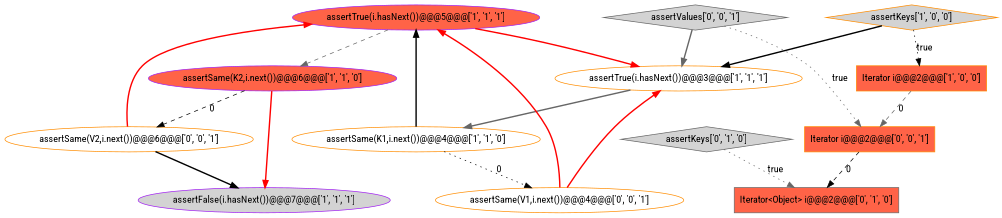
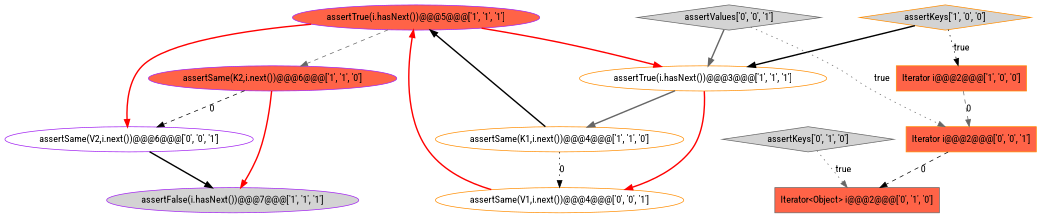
(189, 44) -> (196, 42)
(606, 137) -> (688, 154)
(129, 139) -> (129, 139)
